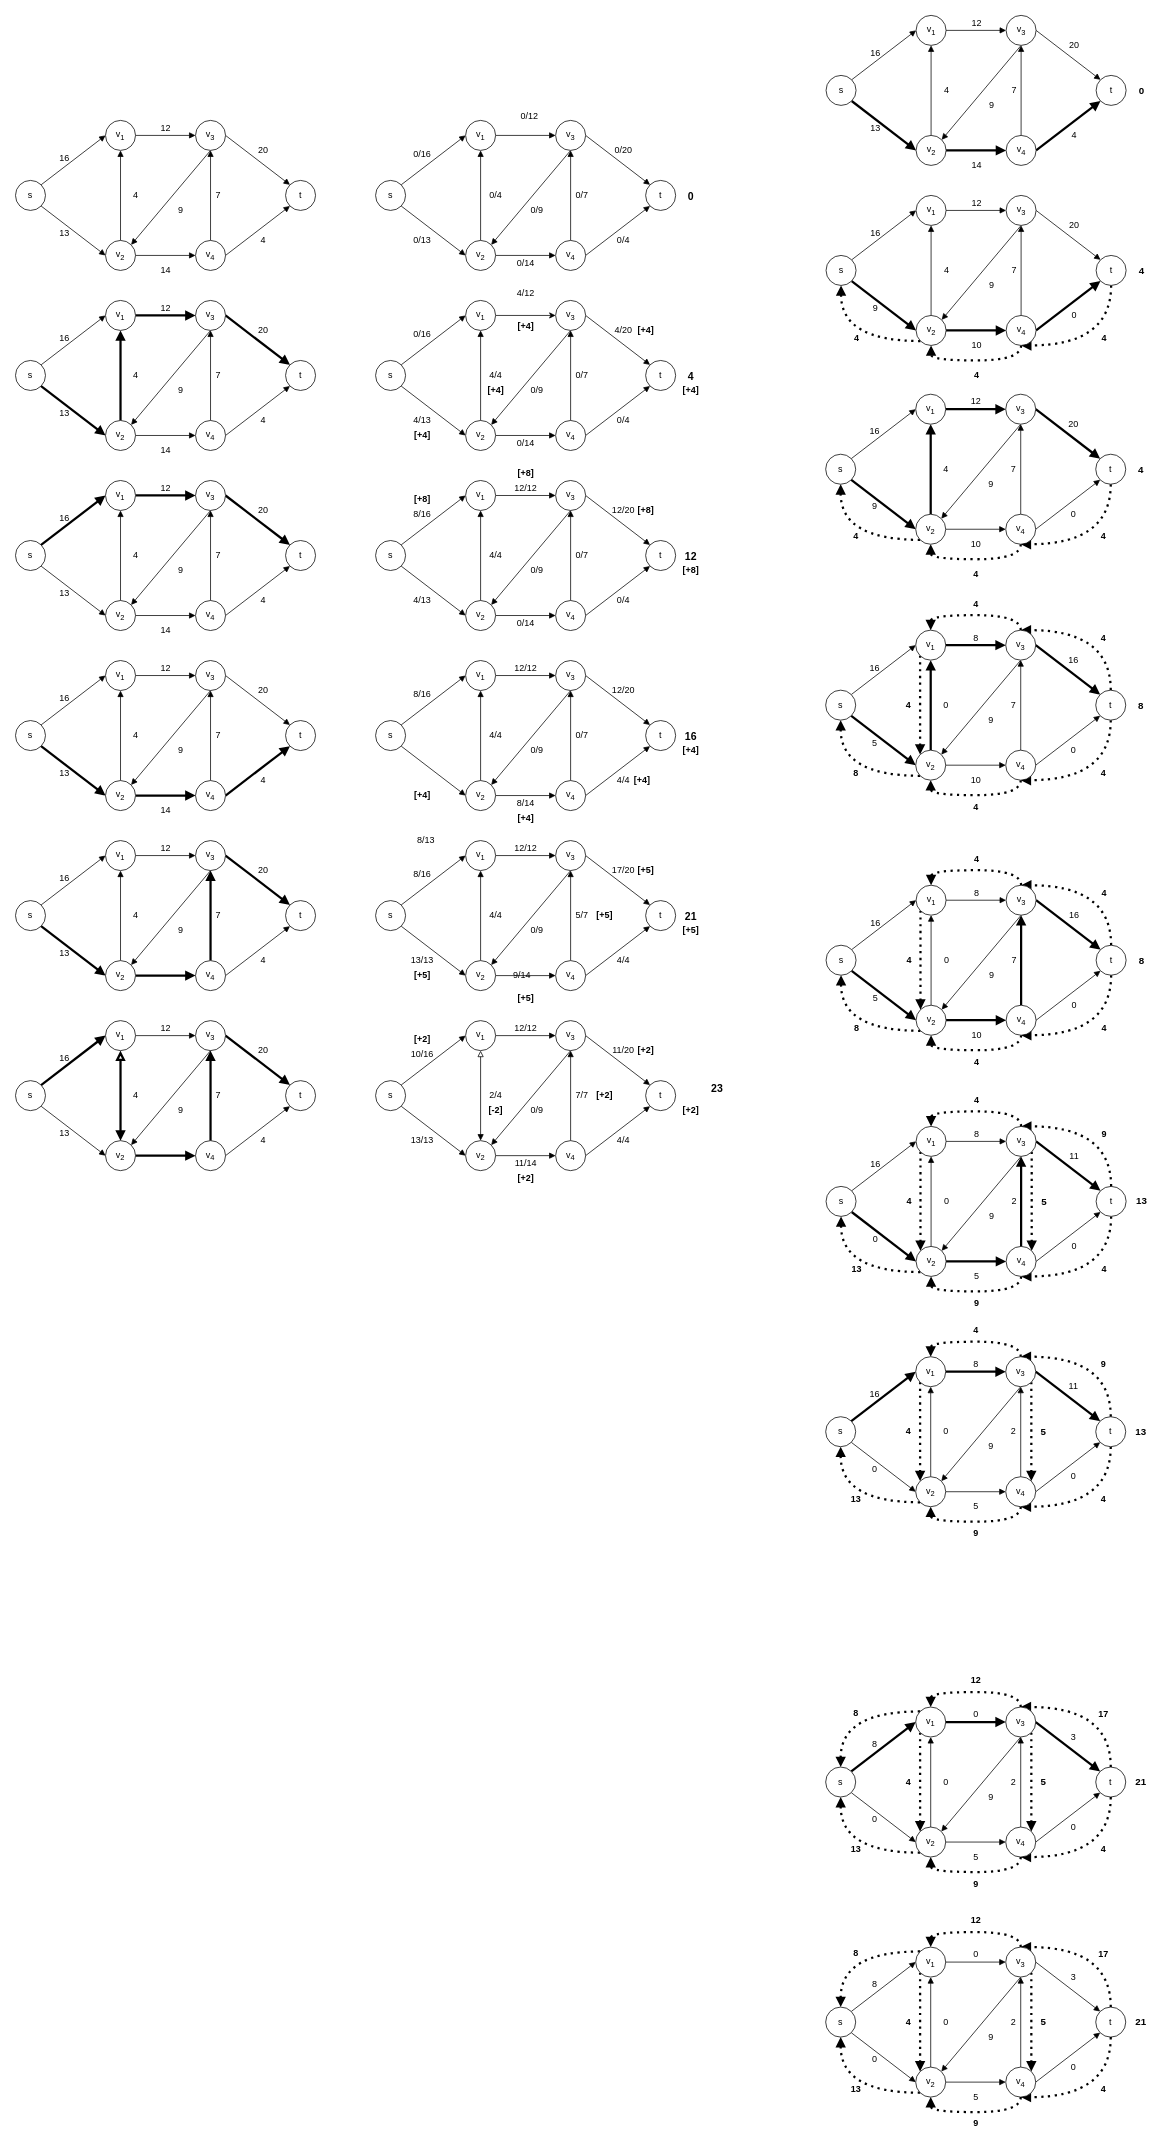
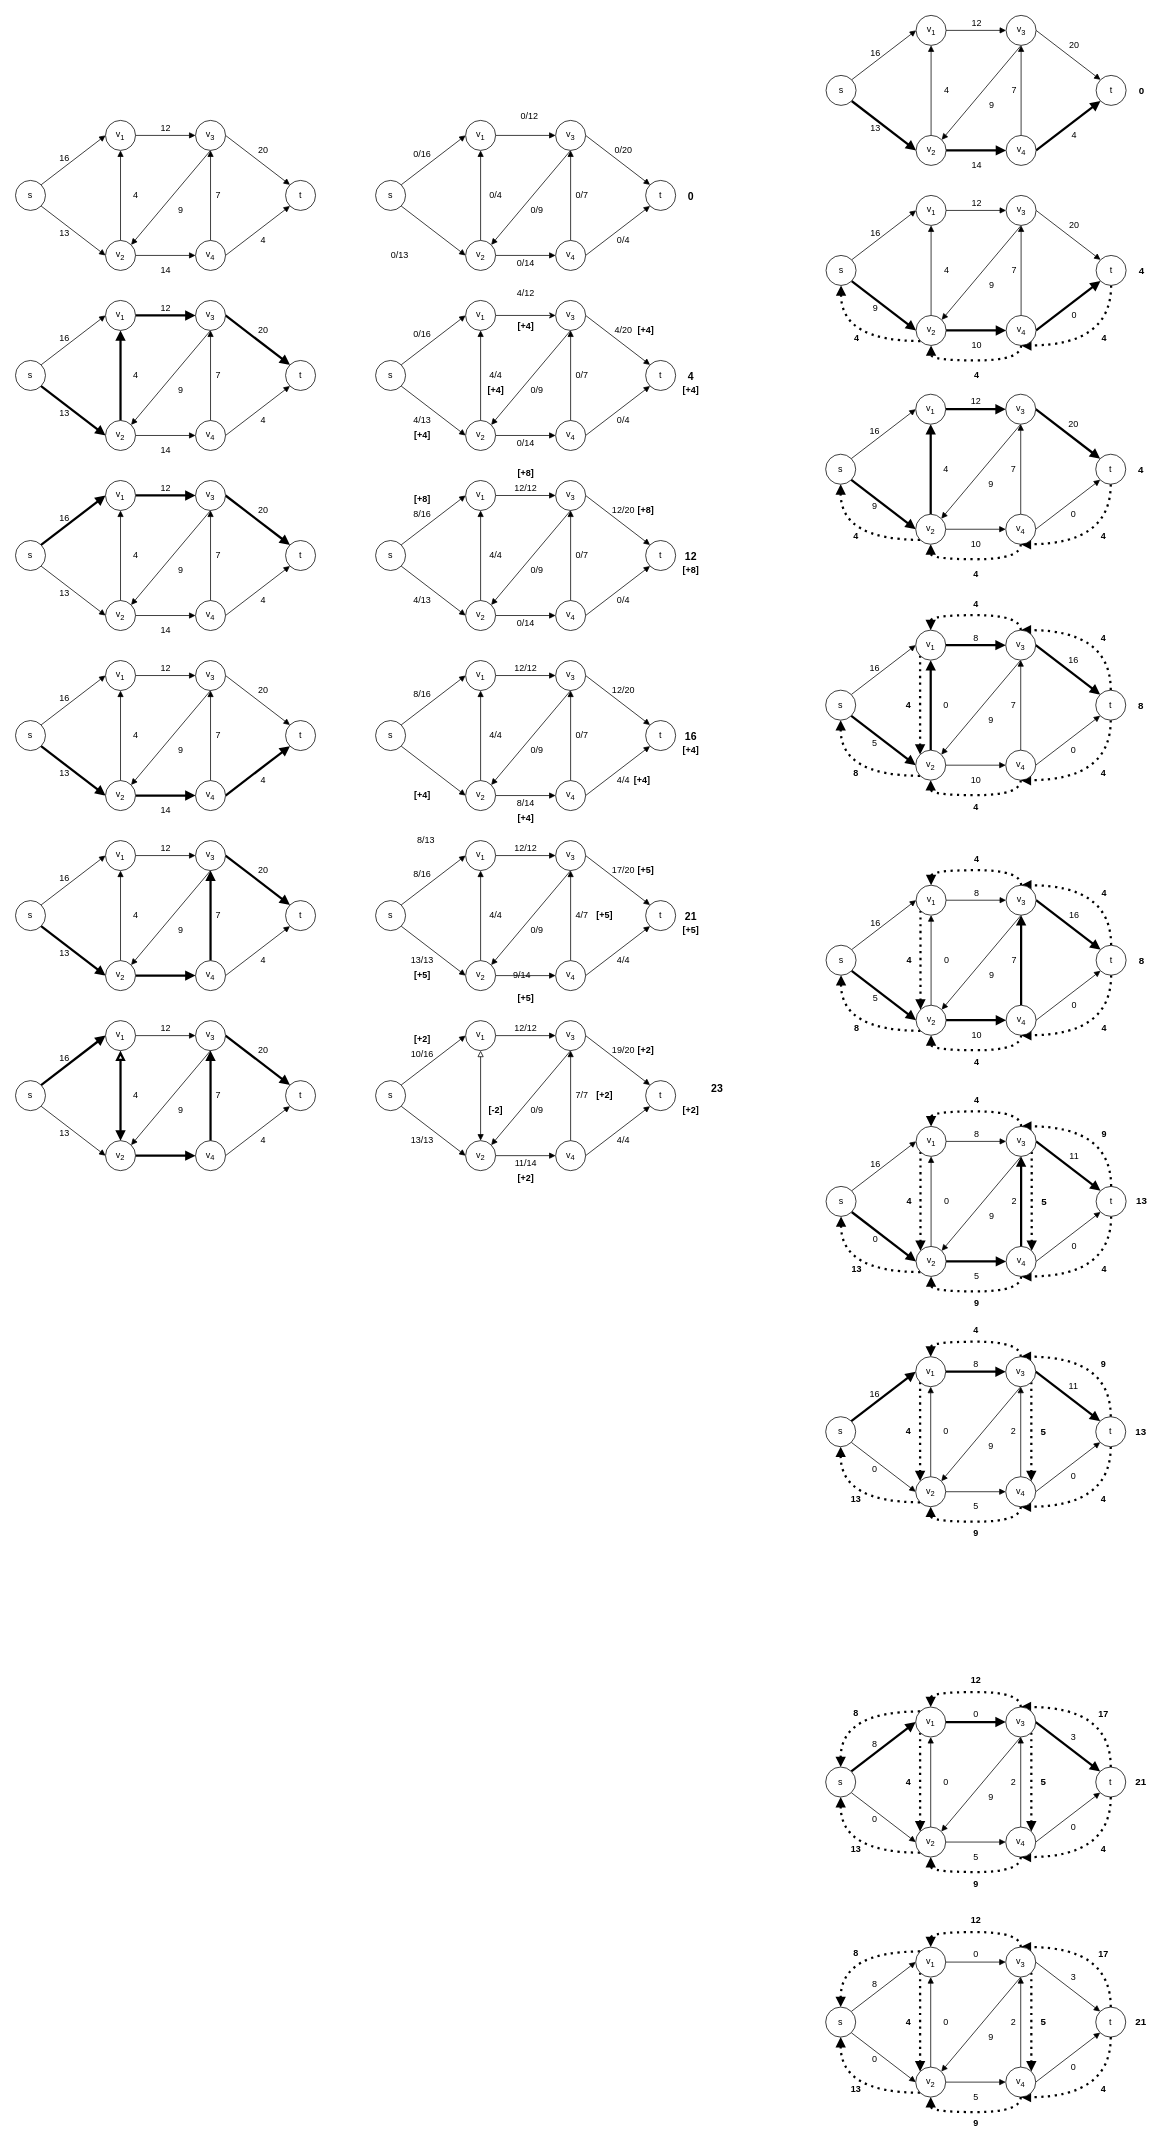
(422, 240) -> (399, 255)
(582, 916) -> (582, 916)
(623, 1051) -> (623, 1051)
(495, 1095) -> none
